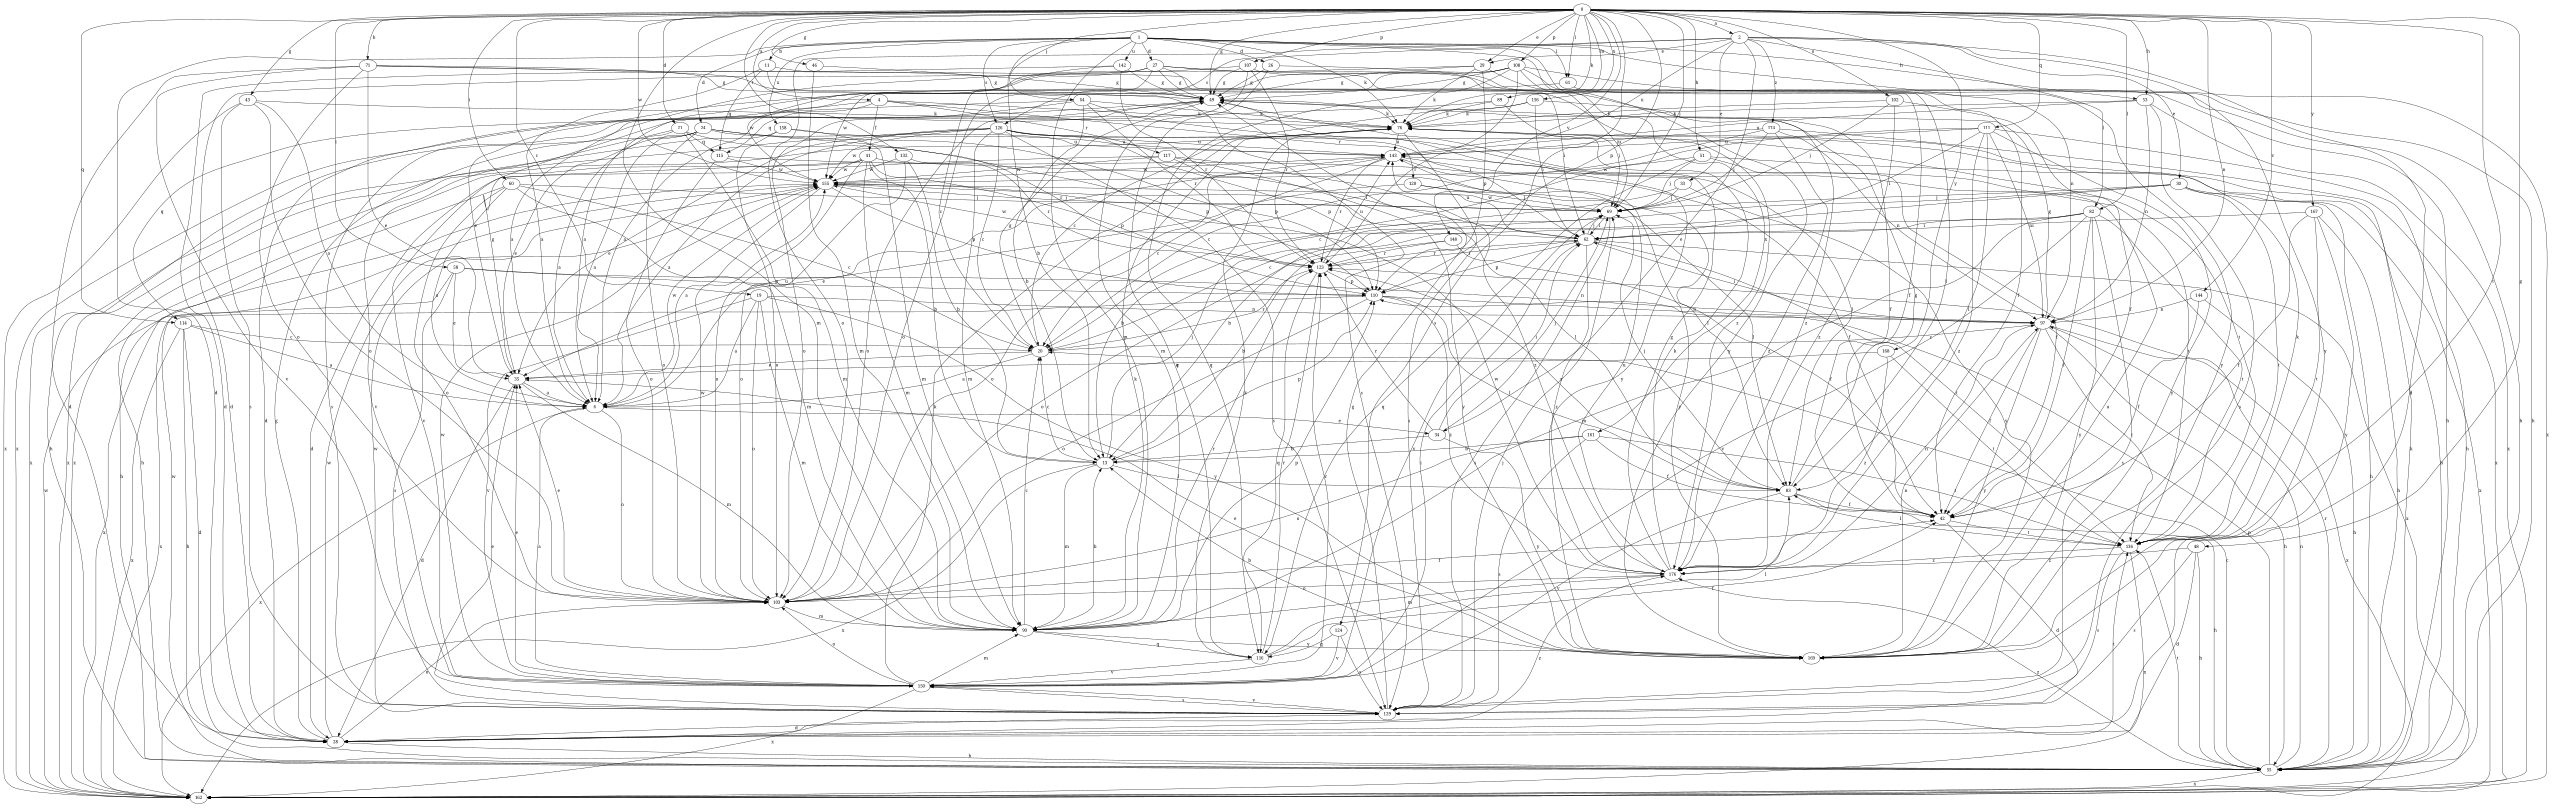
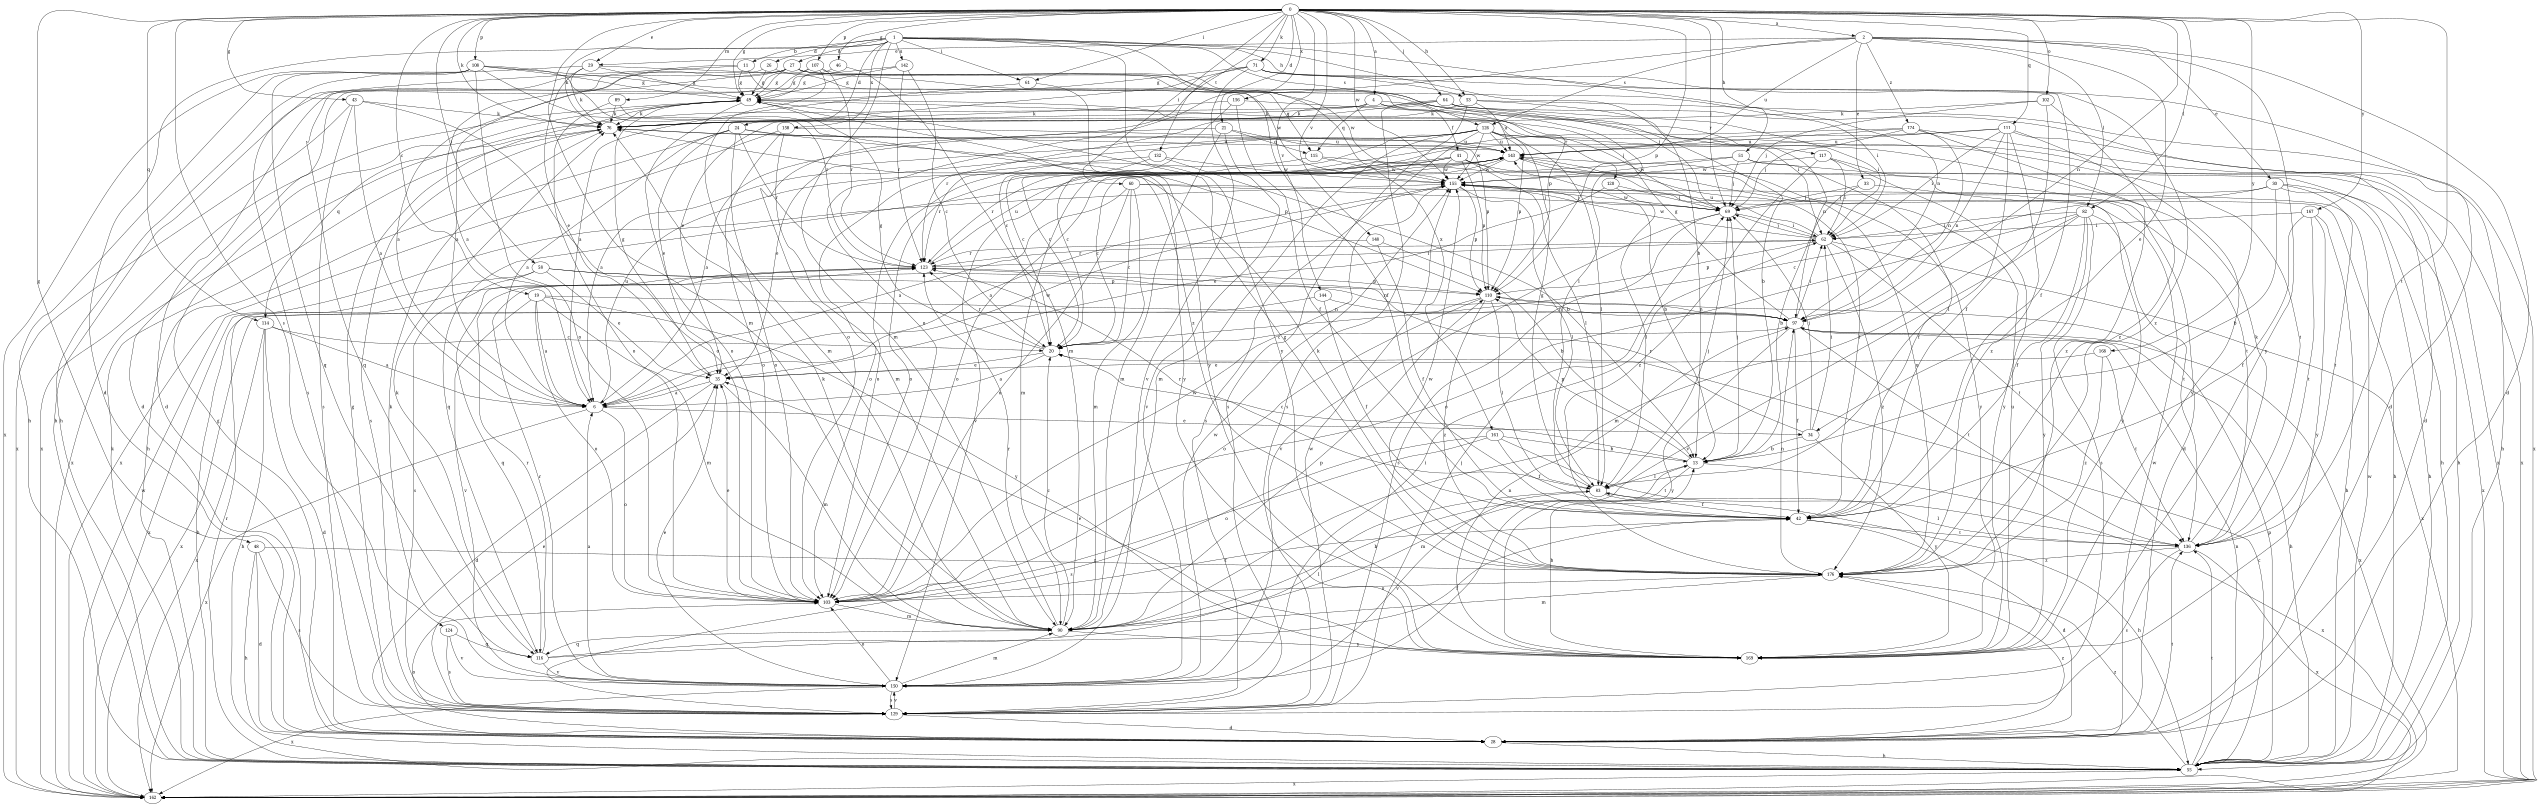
(1053, 299) -> (1067, 231)
